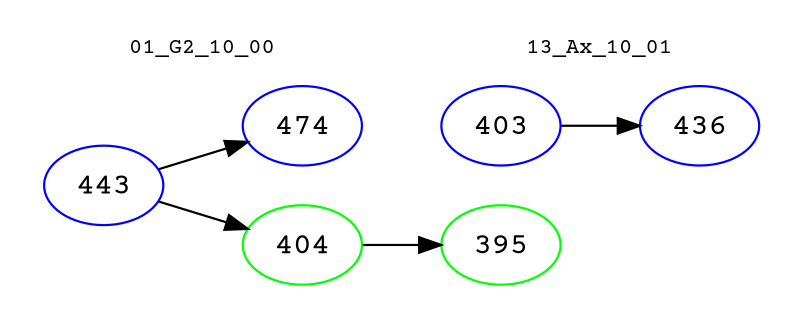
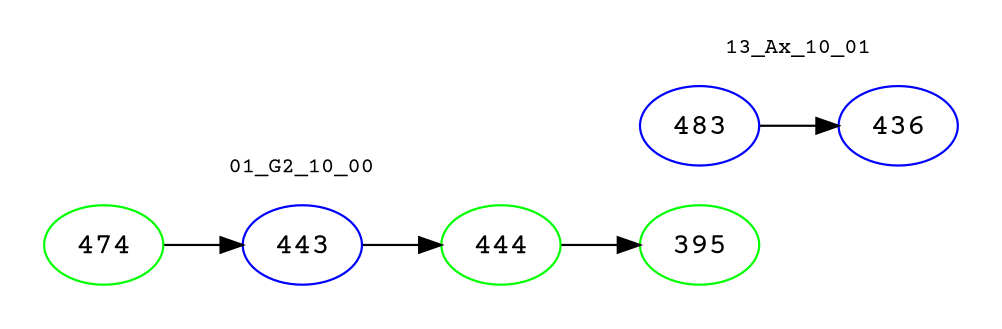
(302, 126) -> (104, 245)
(501, 126) -> (700, 126)
(193, 159) -> (192, 245)
(302, 245) -> (501, 245)
